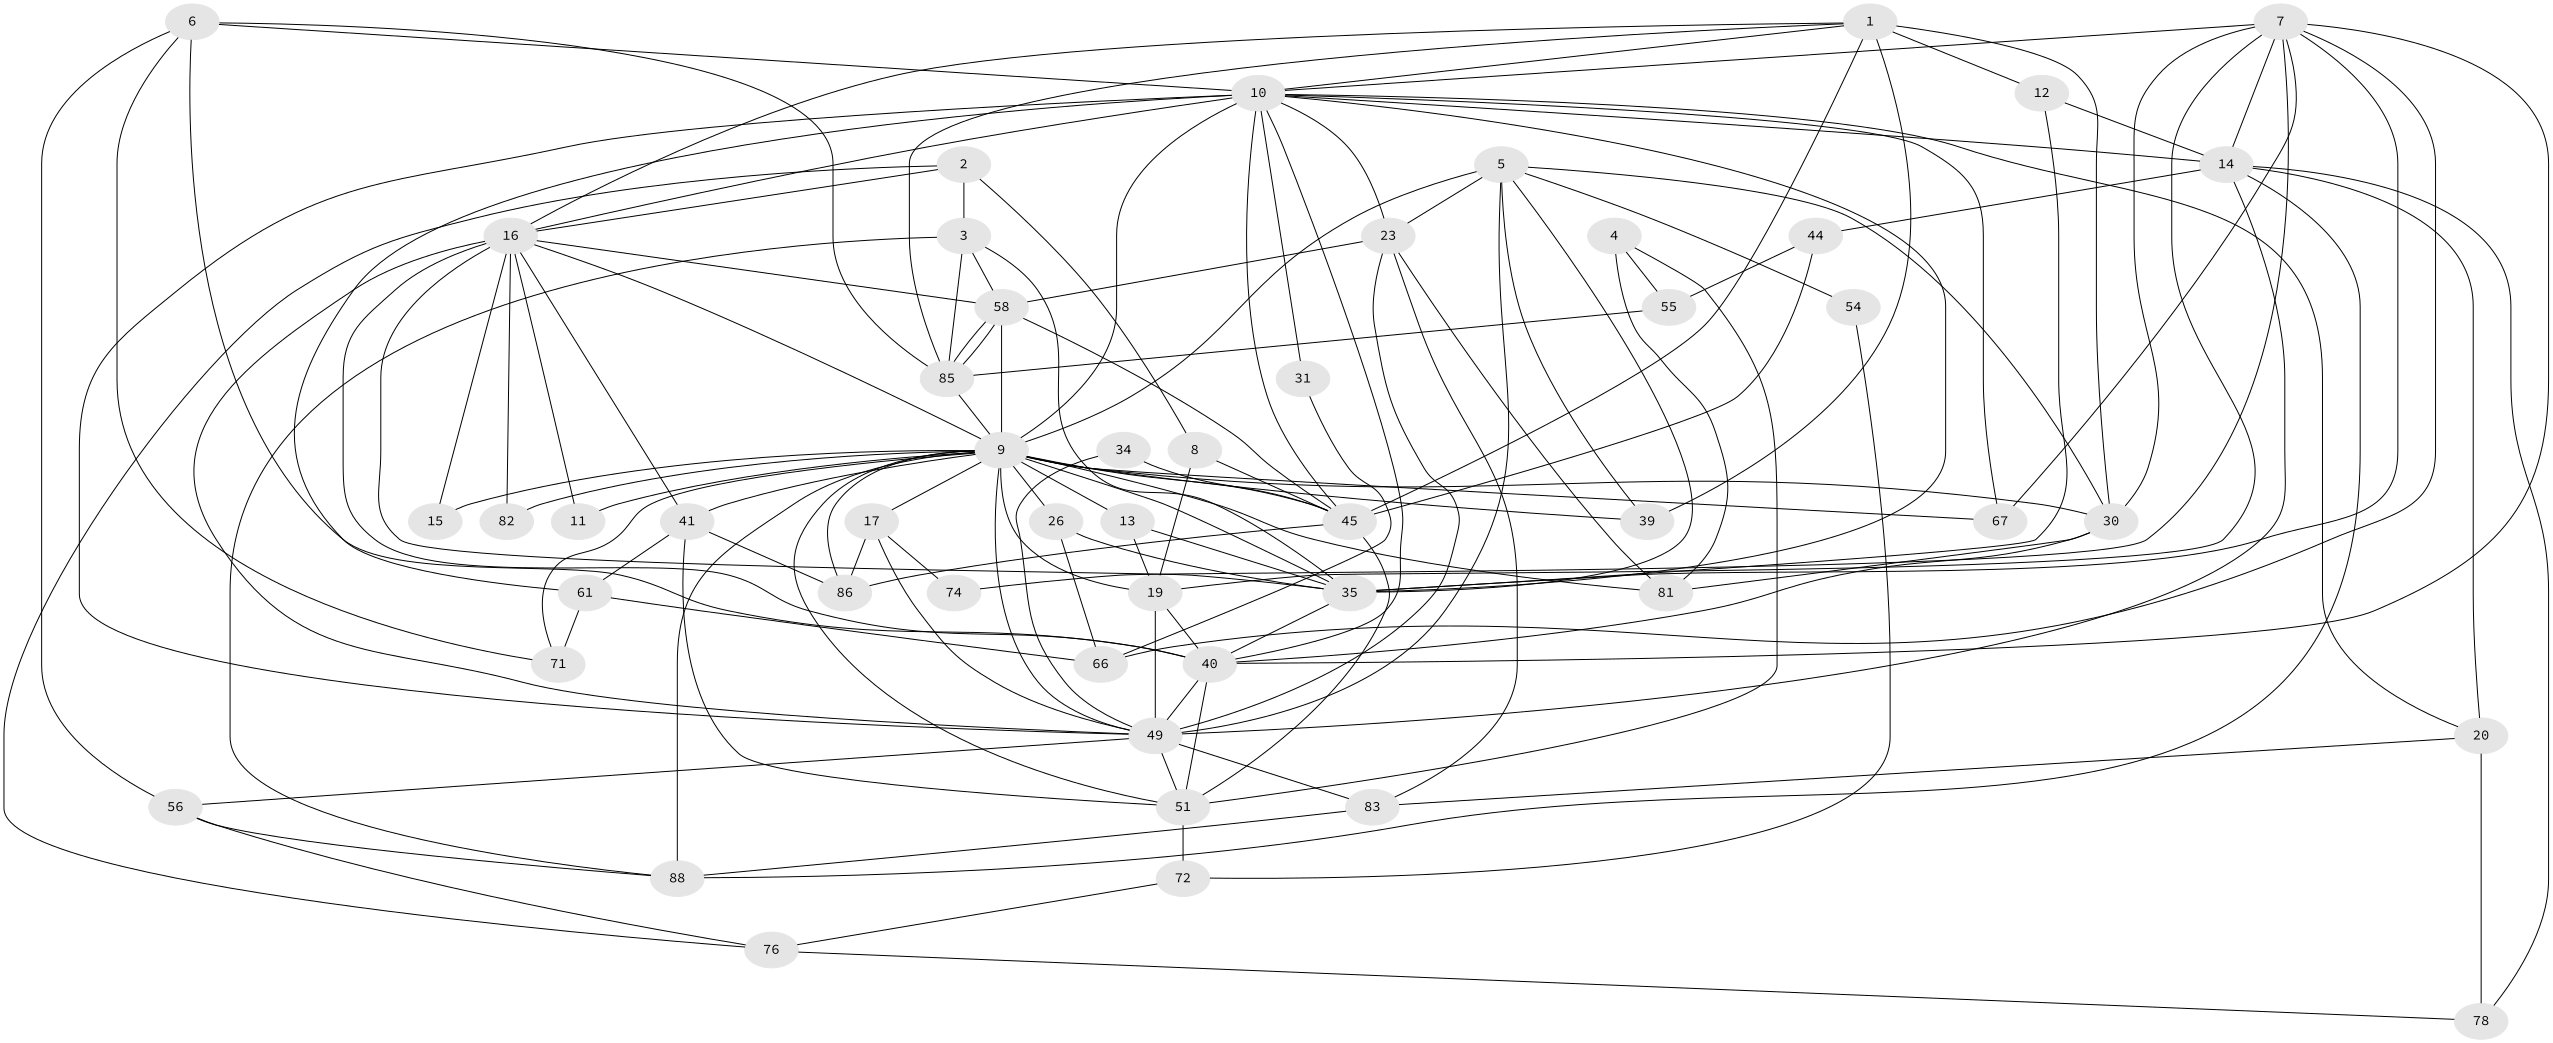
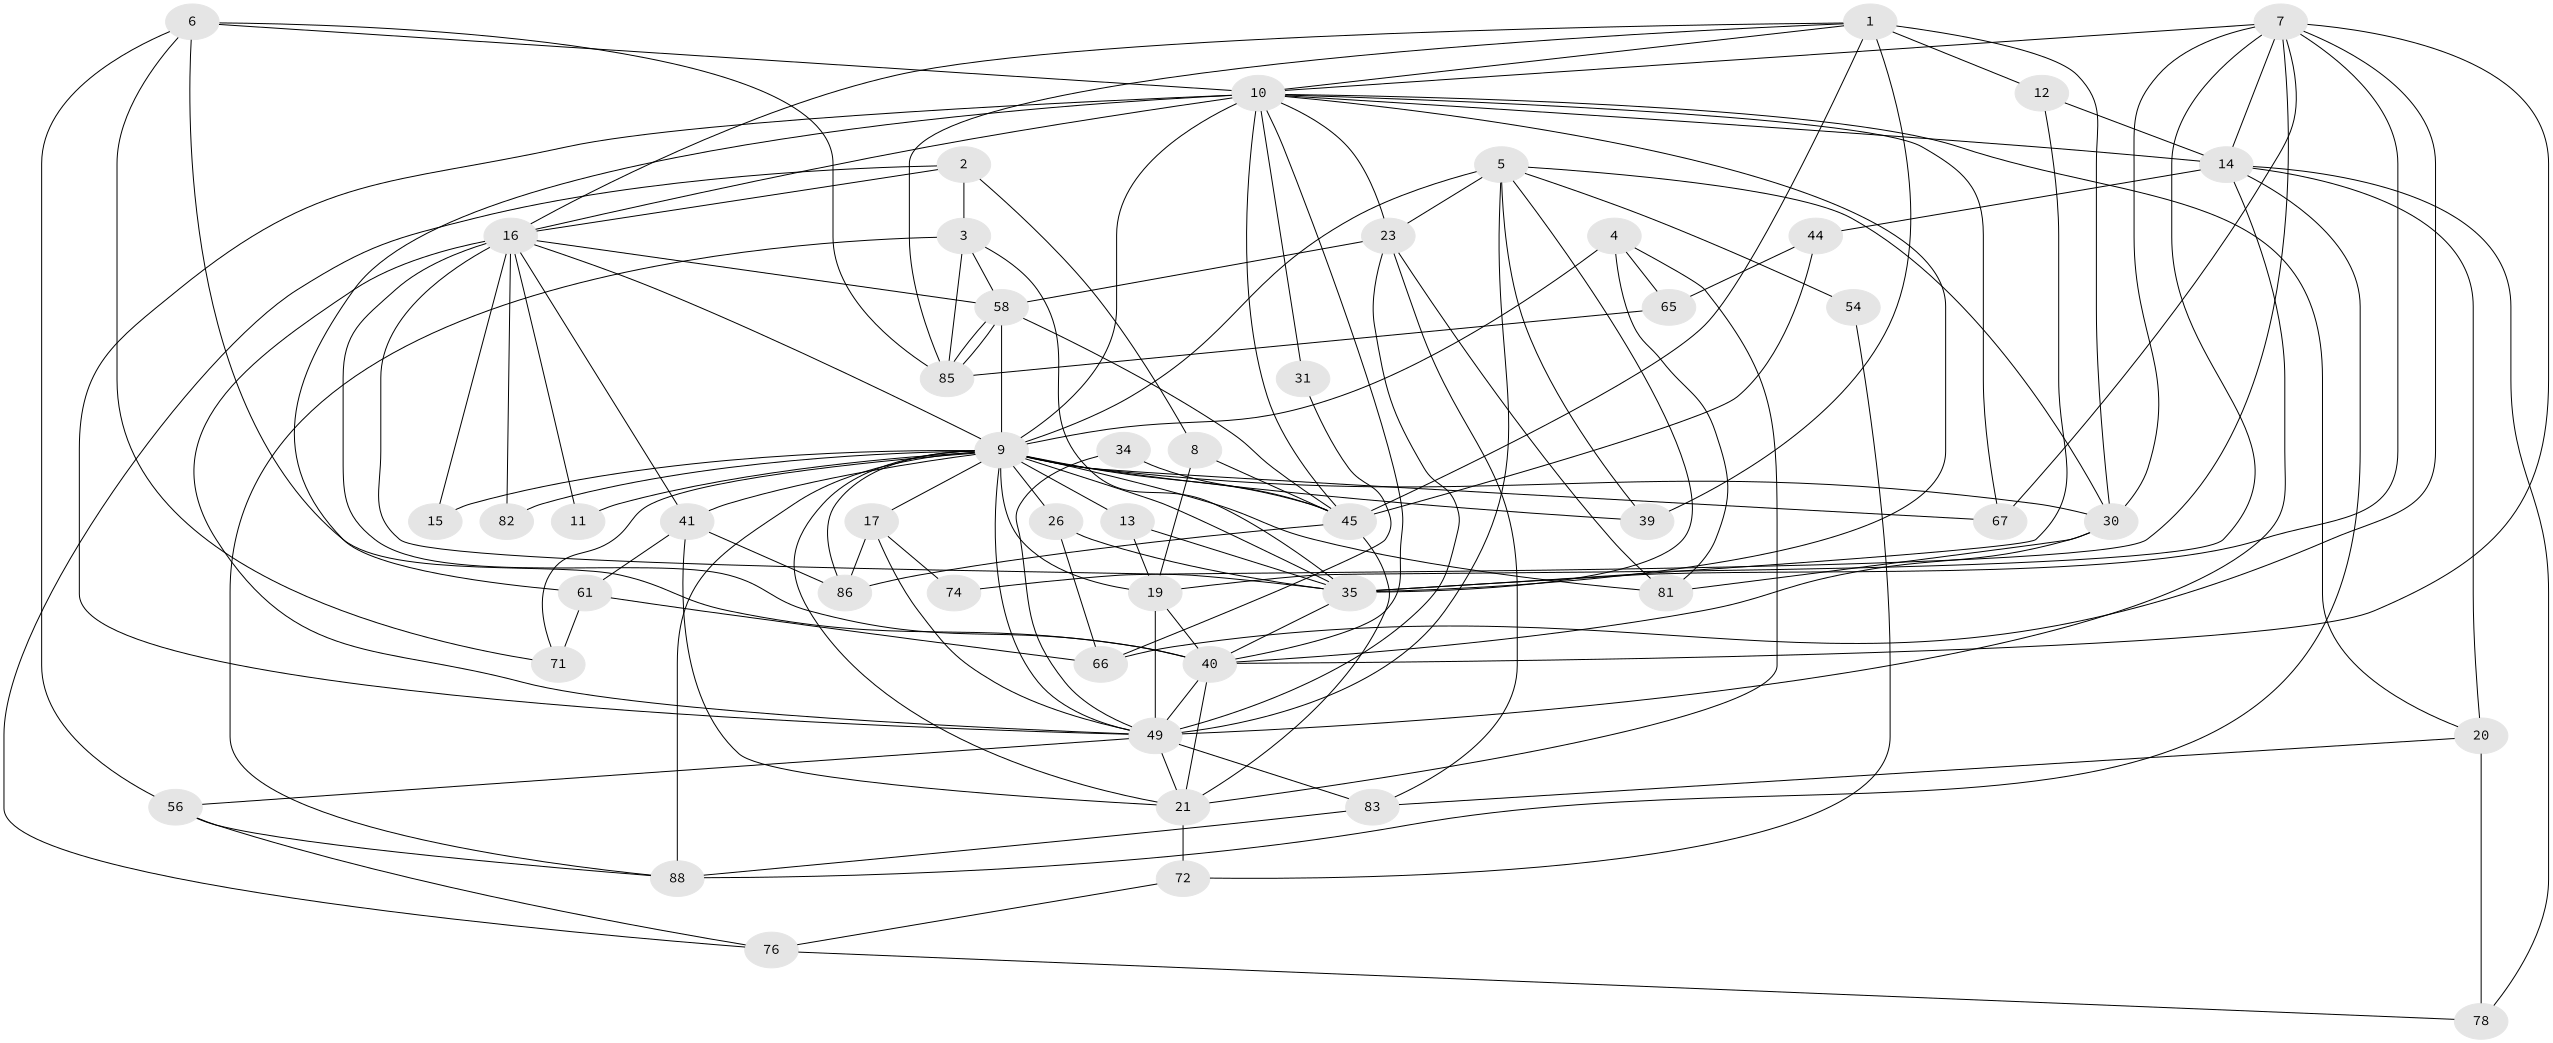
(1669, 307) -> (1669, 307)
(974, 415) -> (1330, 399)
(1183, 807) -> (1183, 807)
